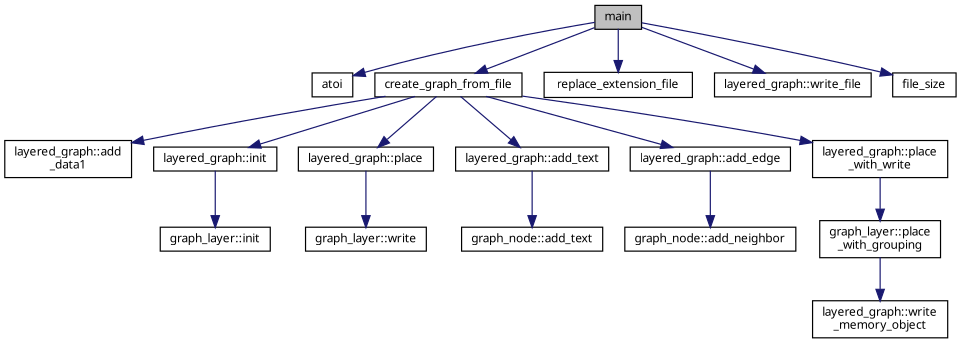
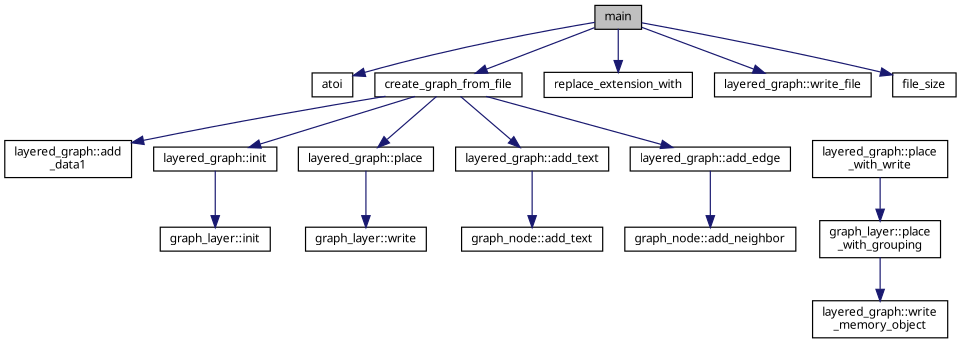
(618, 85) -> (618, 85)
(662, 117) -> none
